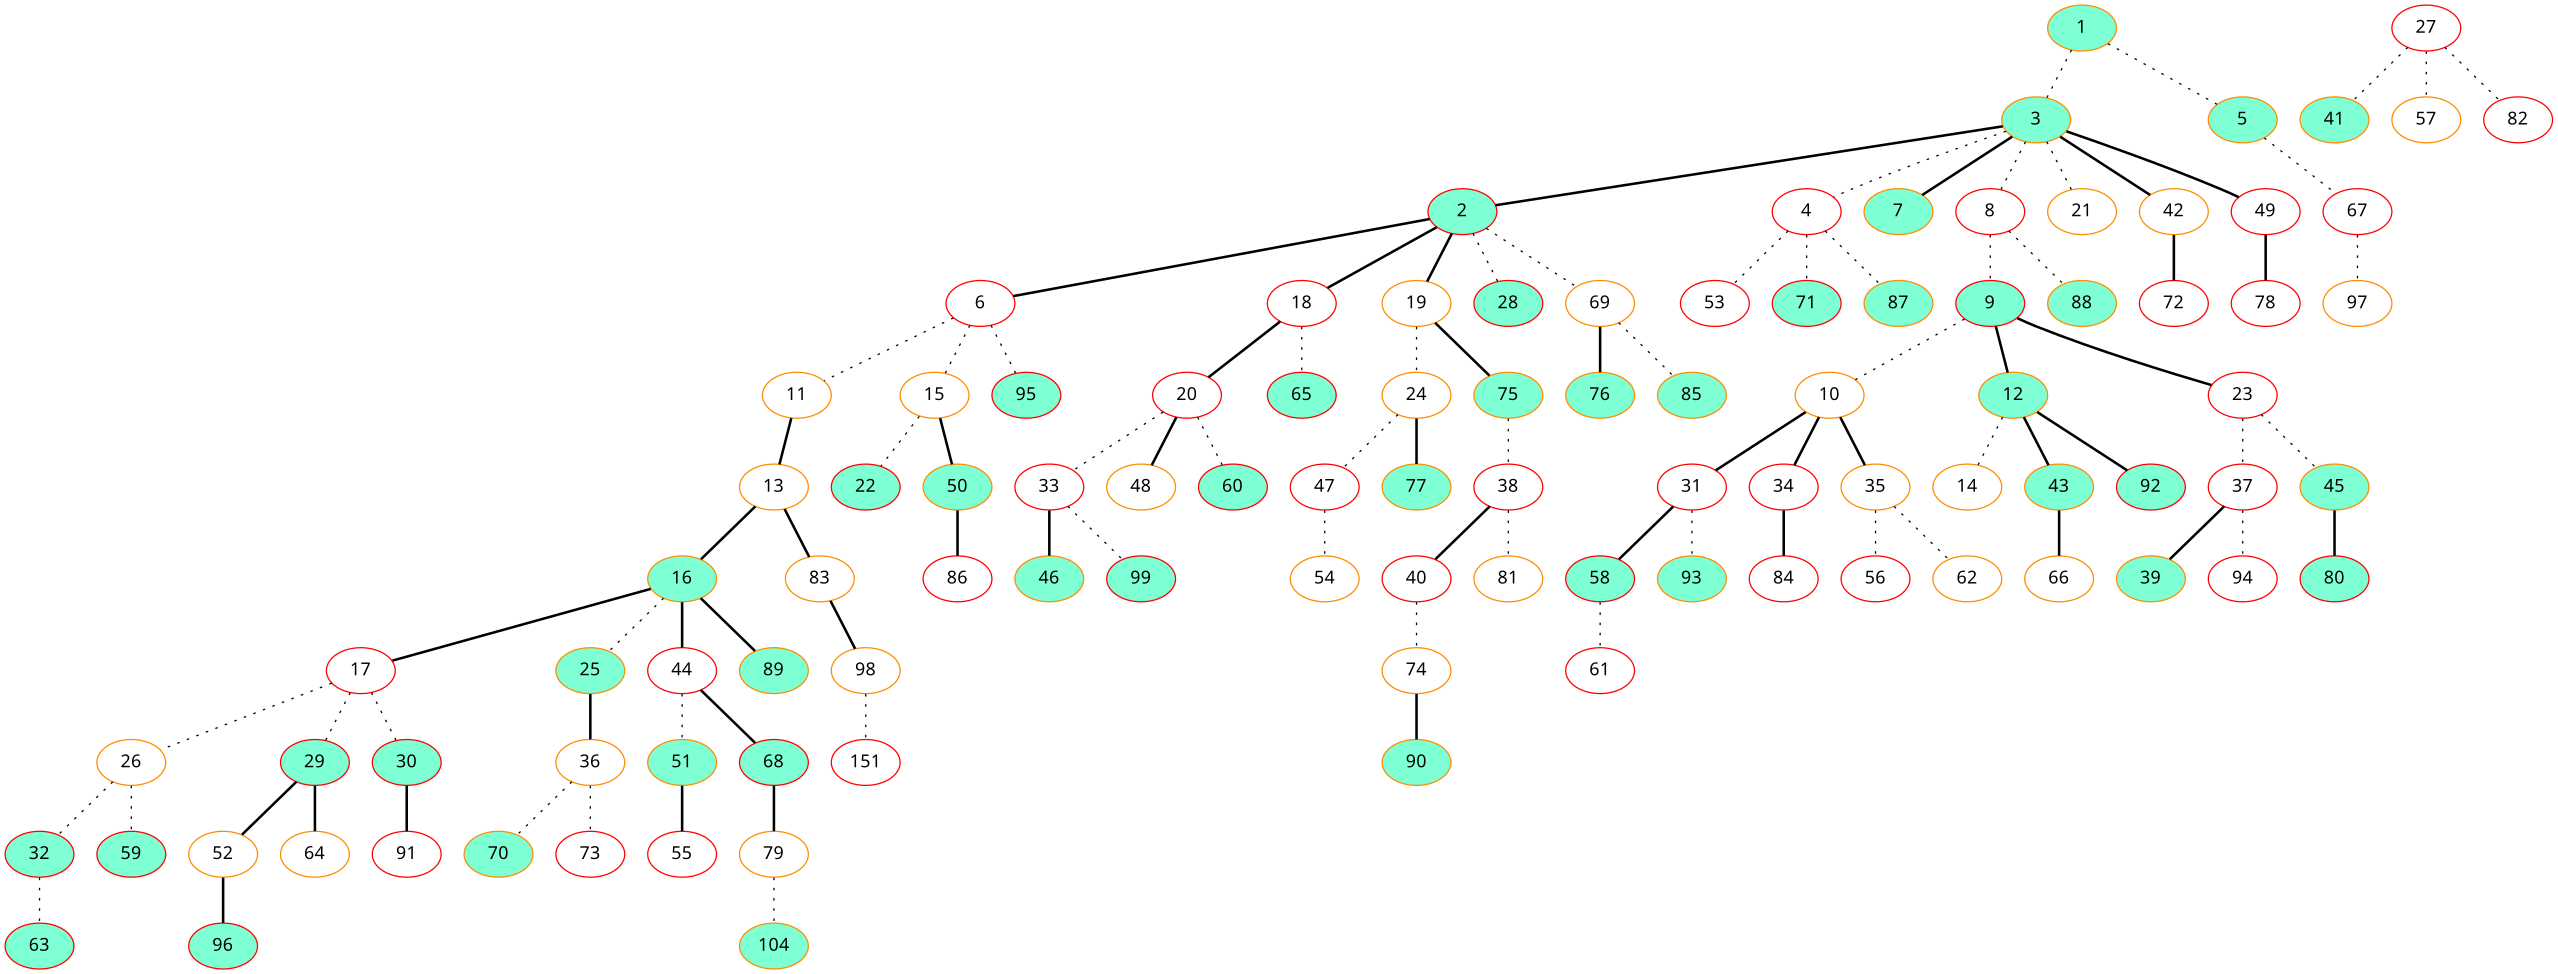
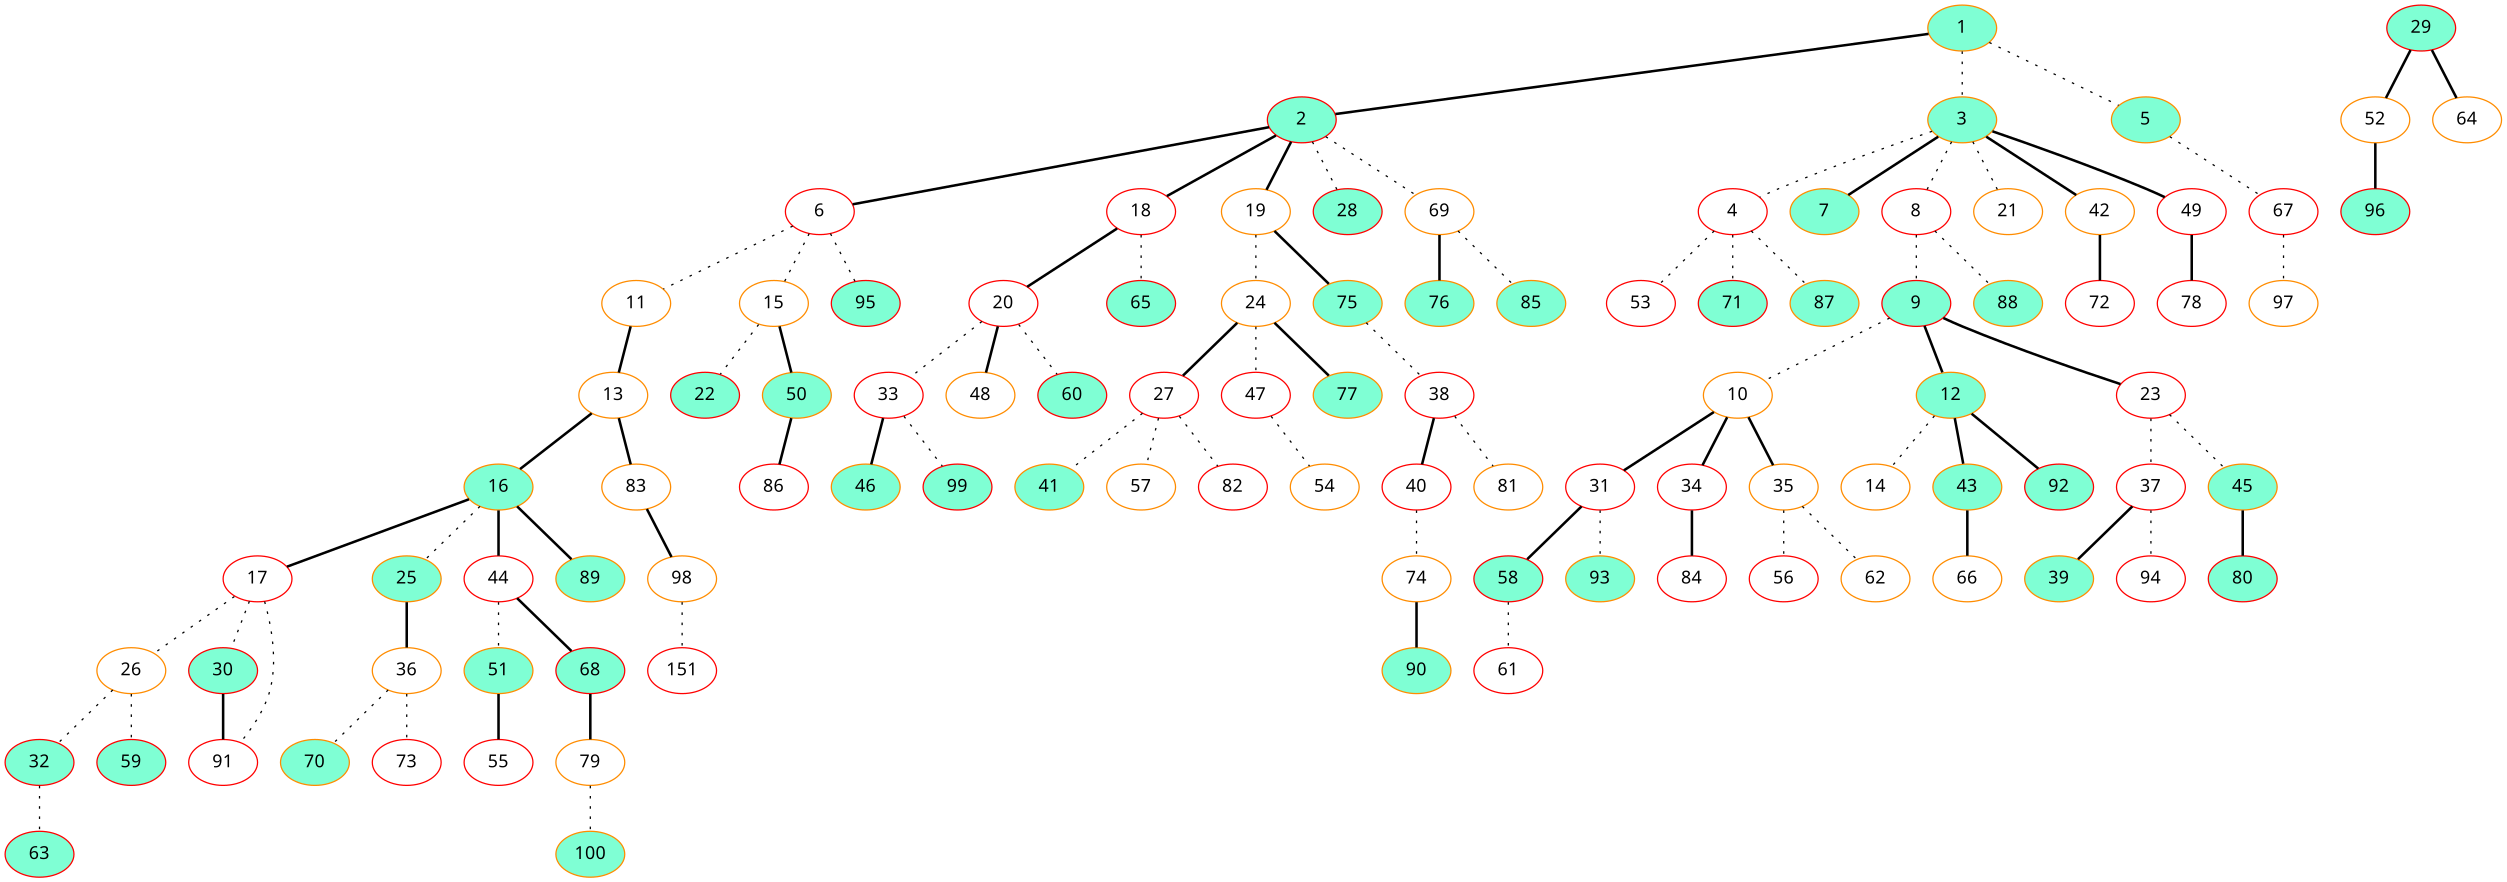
(1749, 166) -> (1632, 74)
none -> (1210, 349)
(338, 717) -> (273, 676)
(774, 946) -> (590, 854)
